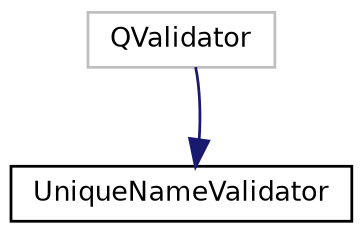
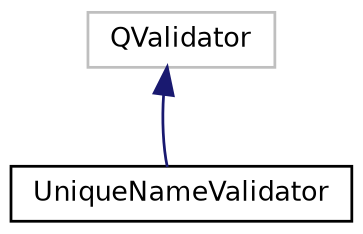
(200, 103) -> (163, 131)
